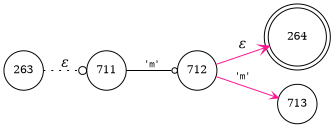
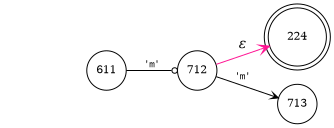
(297, 37) -> (297, 37)
(24, 71) -> none
(106, 71) -> (106, 71)
(244, 86) -> (244, 86)
